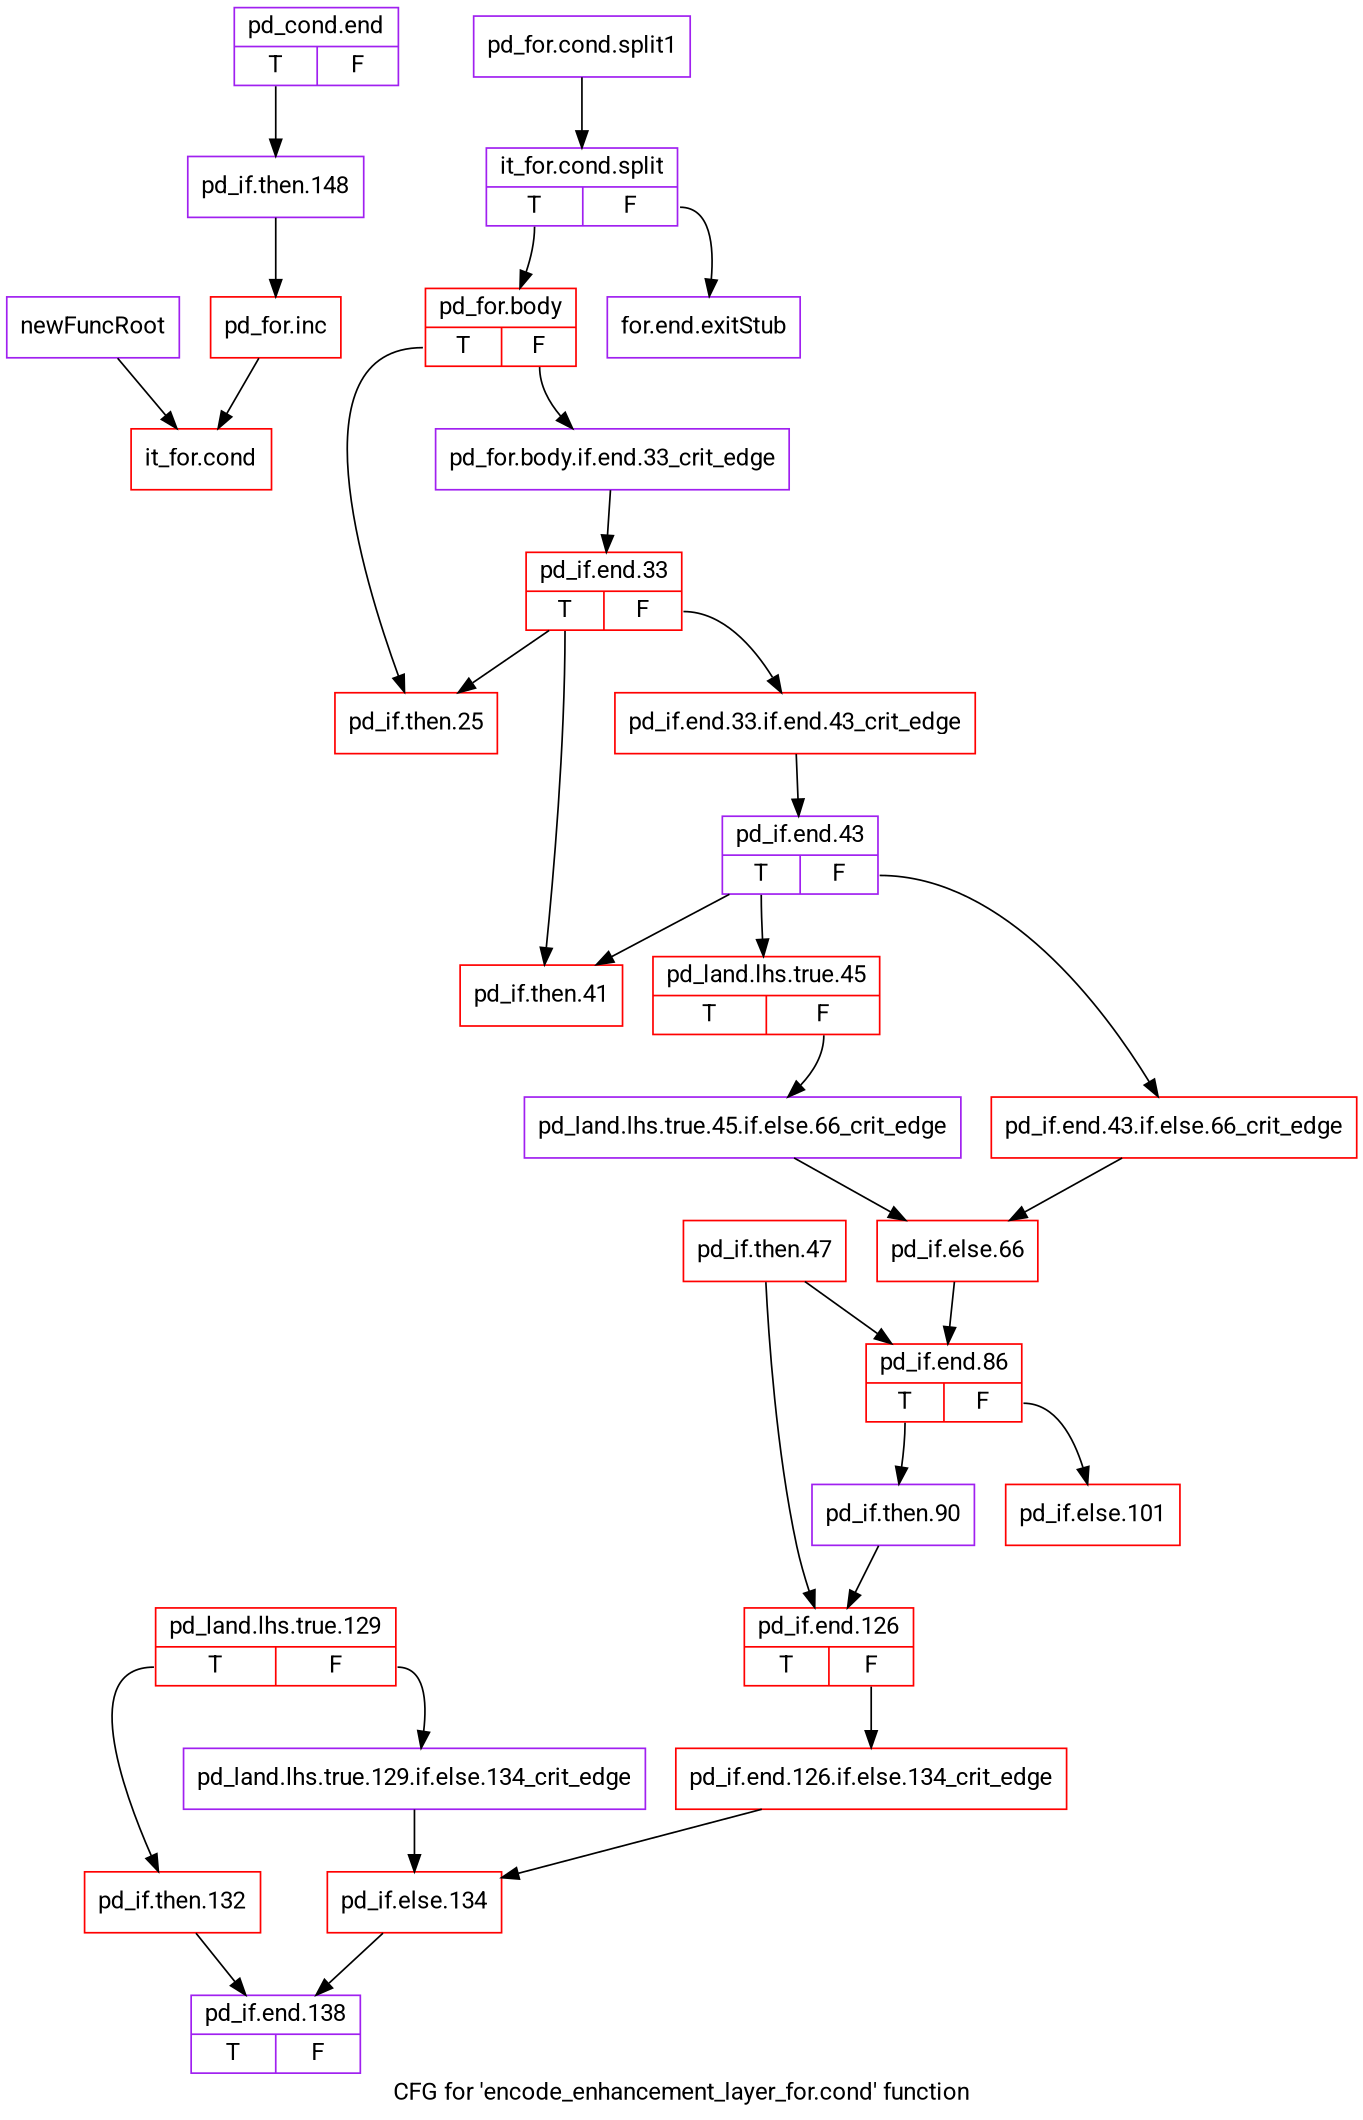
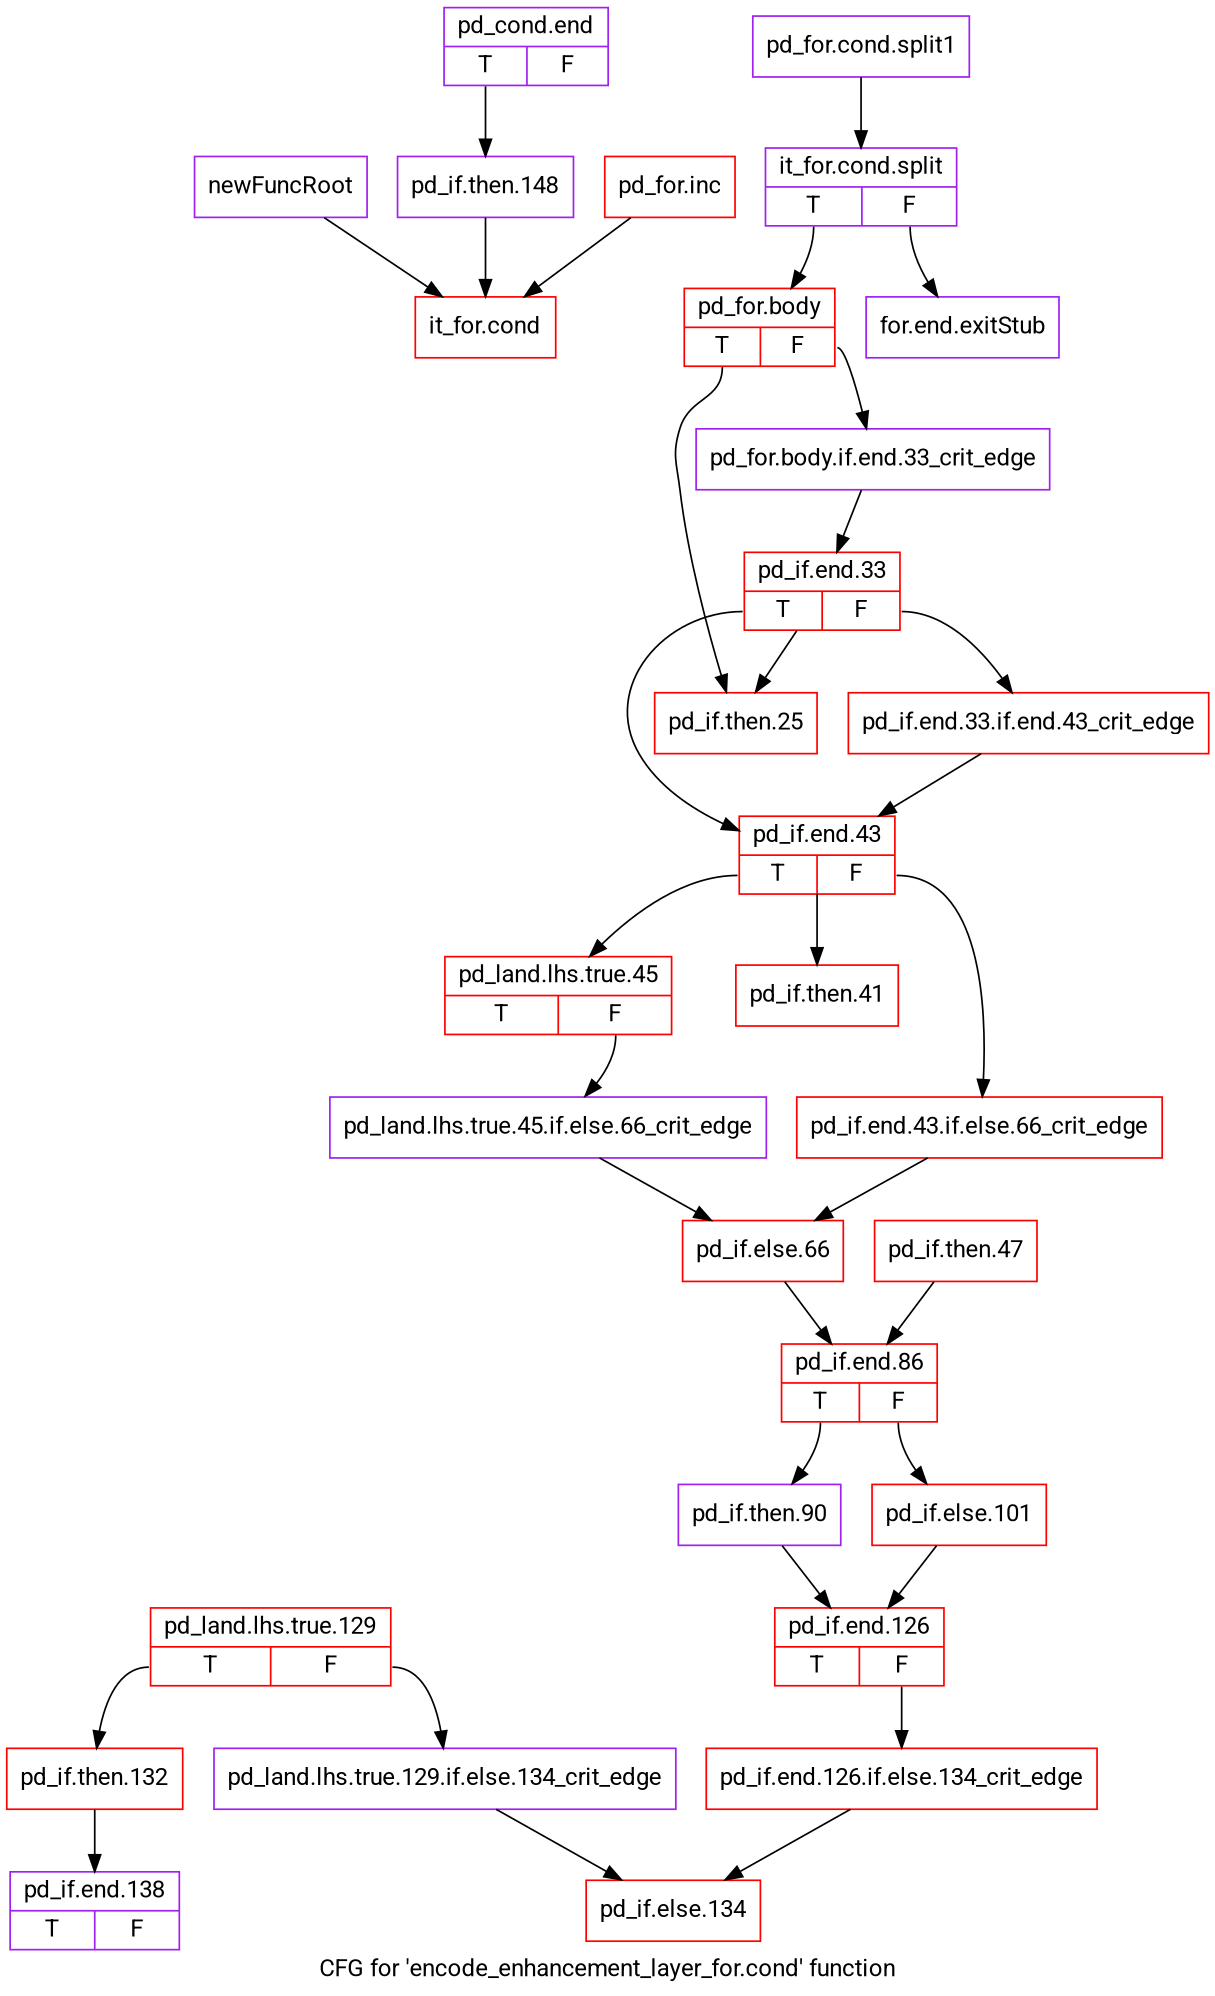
(276, 249) -> (486, 249)
(559, 789) -> (628, 705)
(800, 855) -> (817, 855)
(779, 1438) -> (918, 1570)
(356, 1958) -> none
